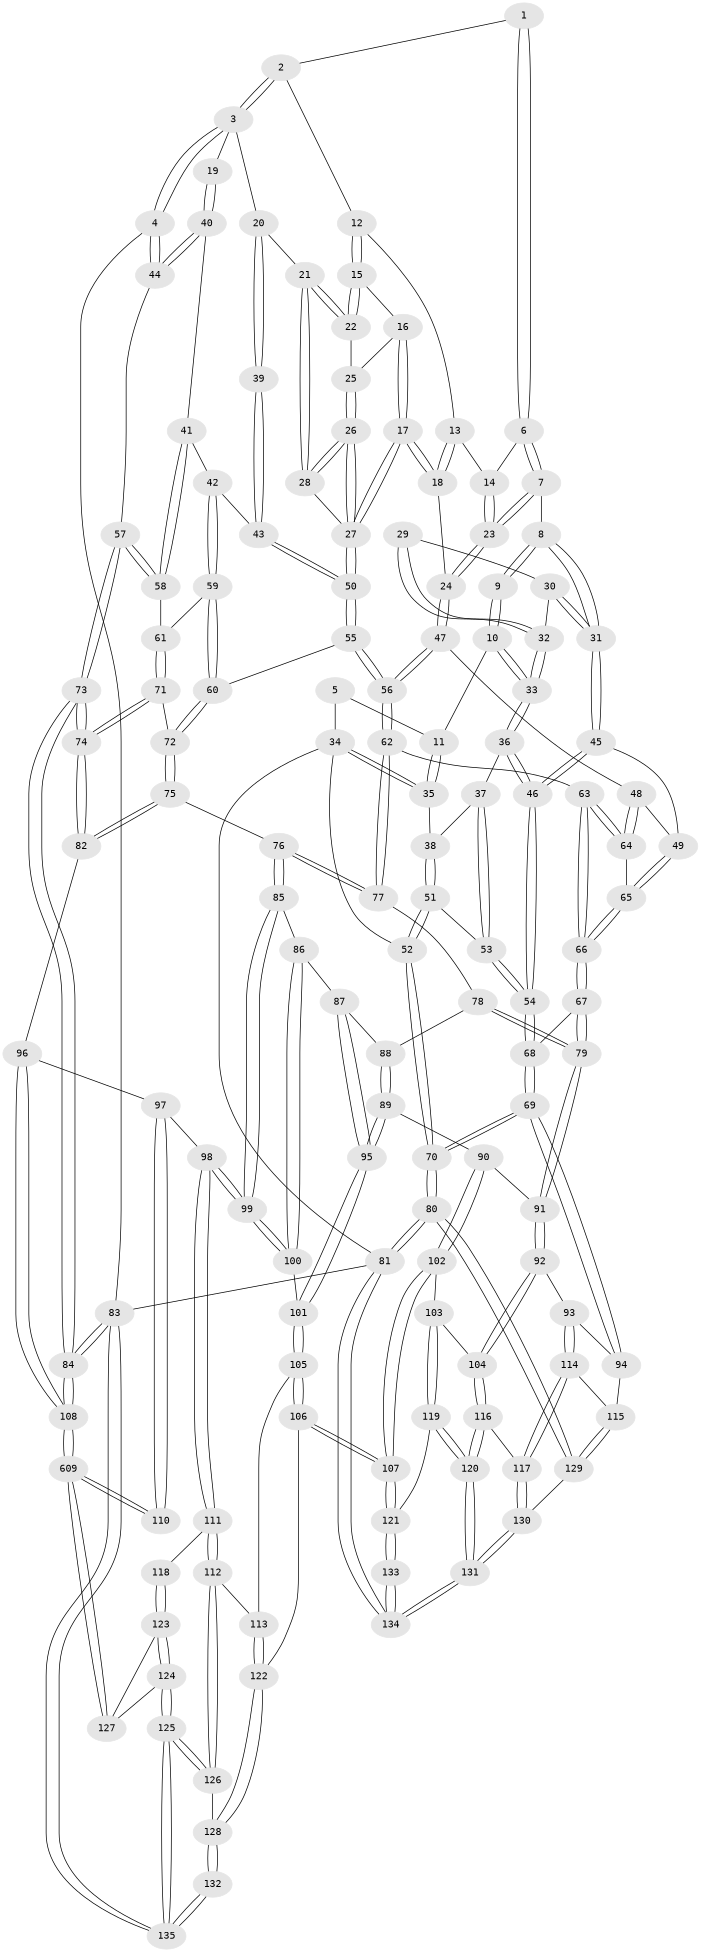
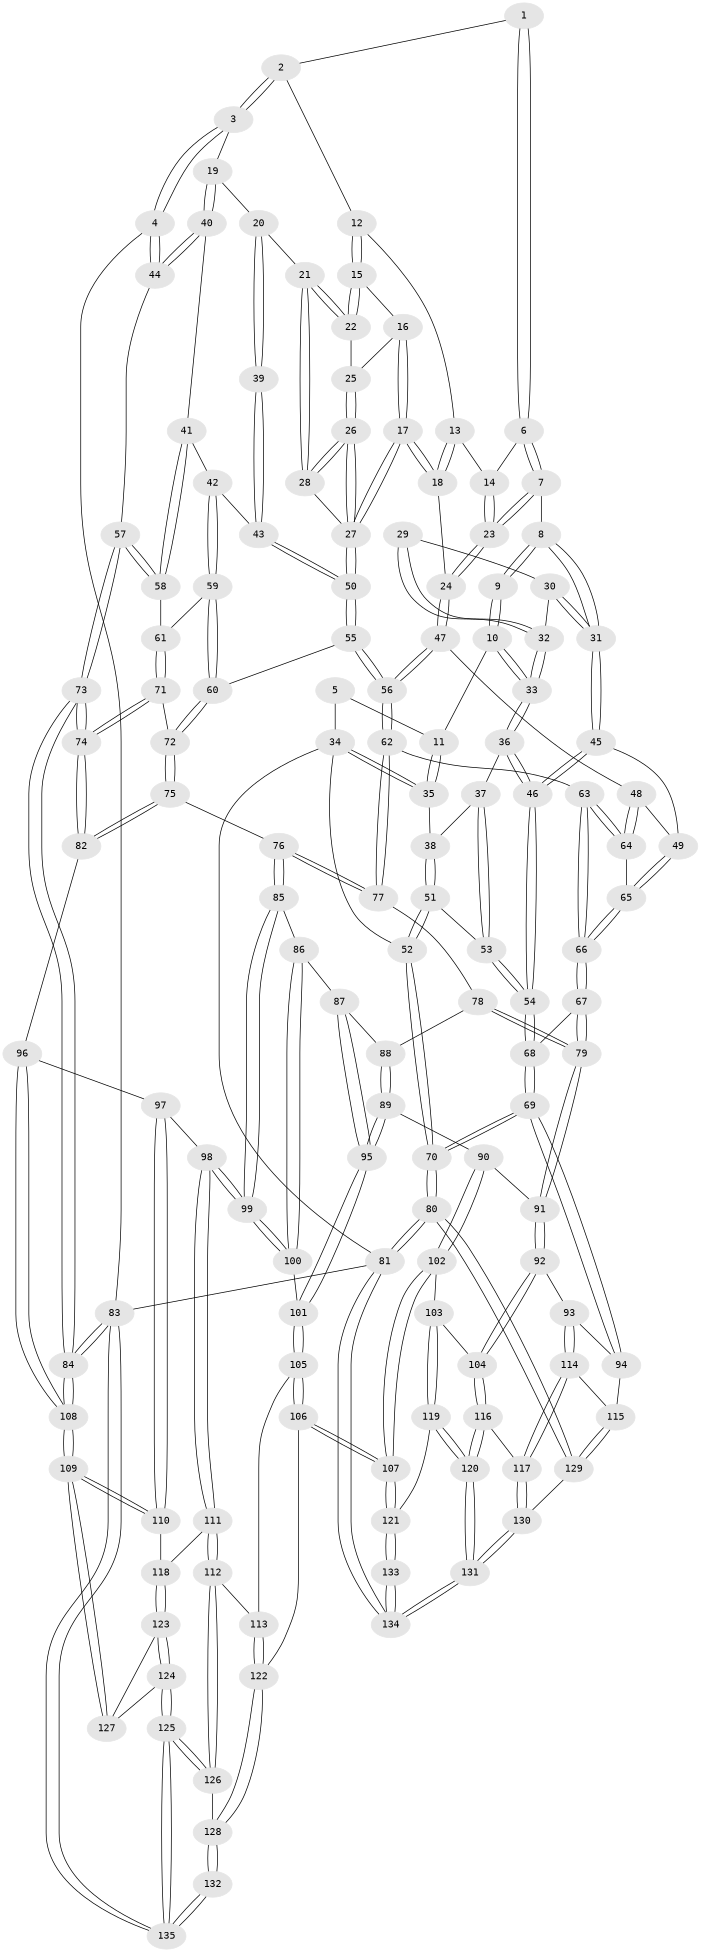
(246, 172) -> (236, 198)
(68, 1469) -> (68, 1469)
none -> (161, 1547)
